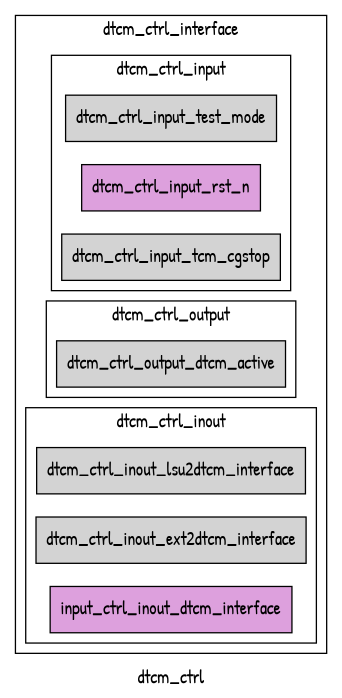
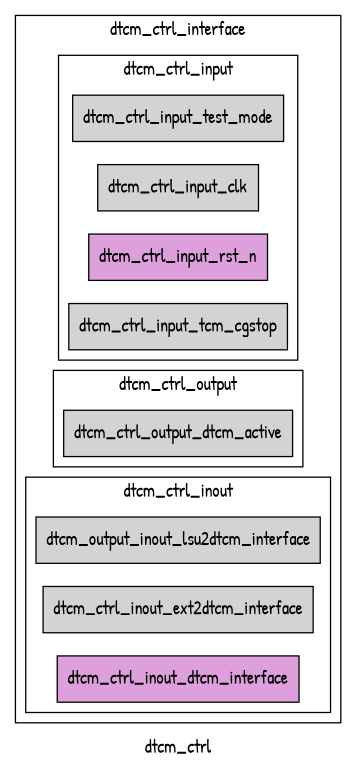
none -> (178, 188)
(171, 471) -> (178, 540)
(171, 610) -> (178, 679)
